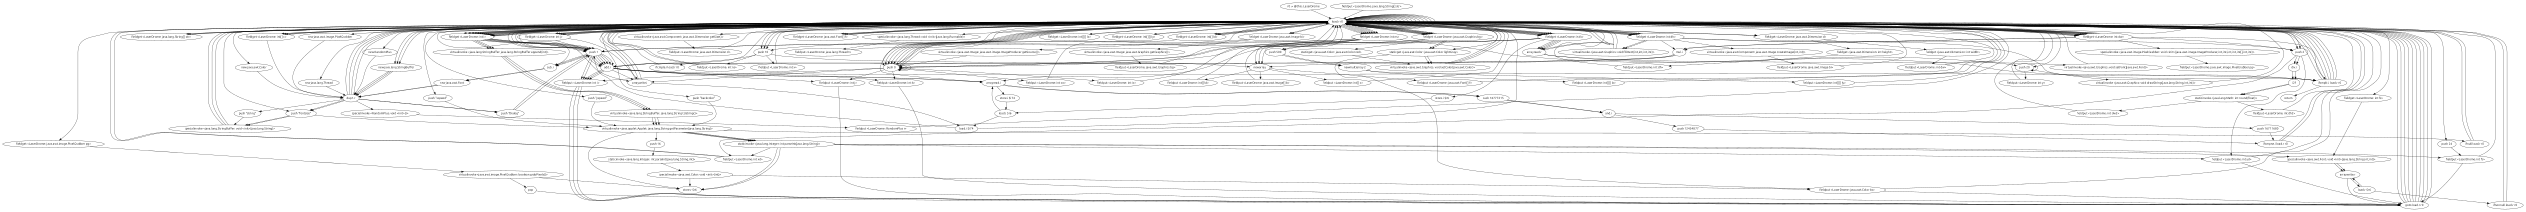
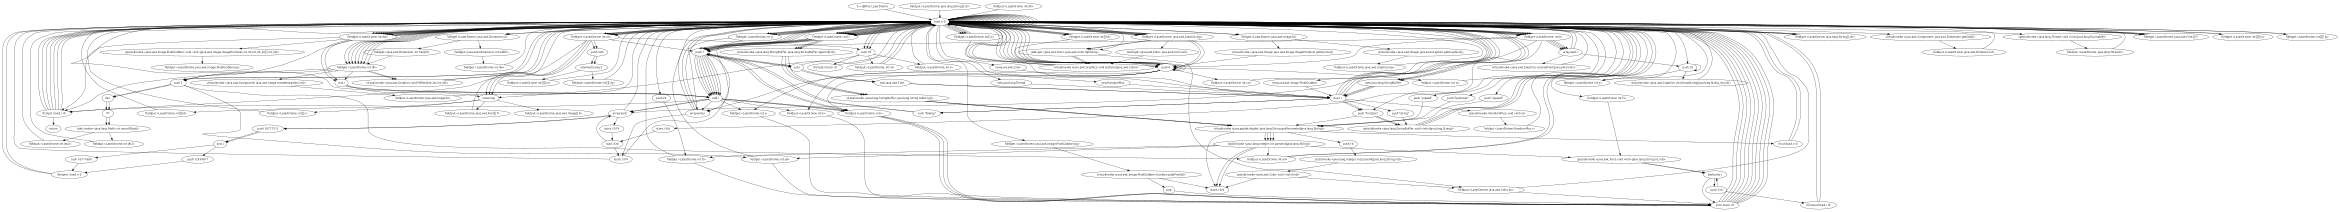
(1322, 47) -> none
(1721, 63) -> (380, 60)
(2348, 175) -> (1715, 175)
